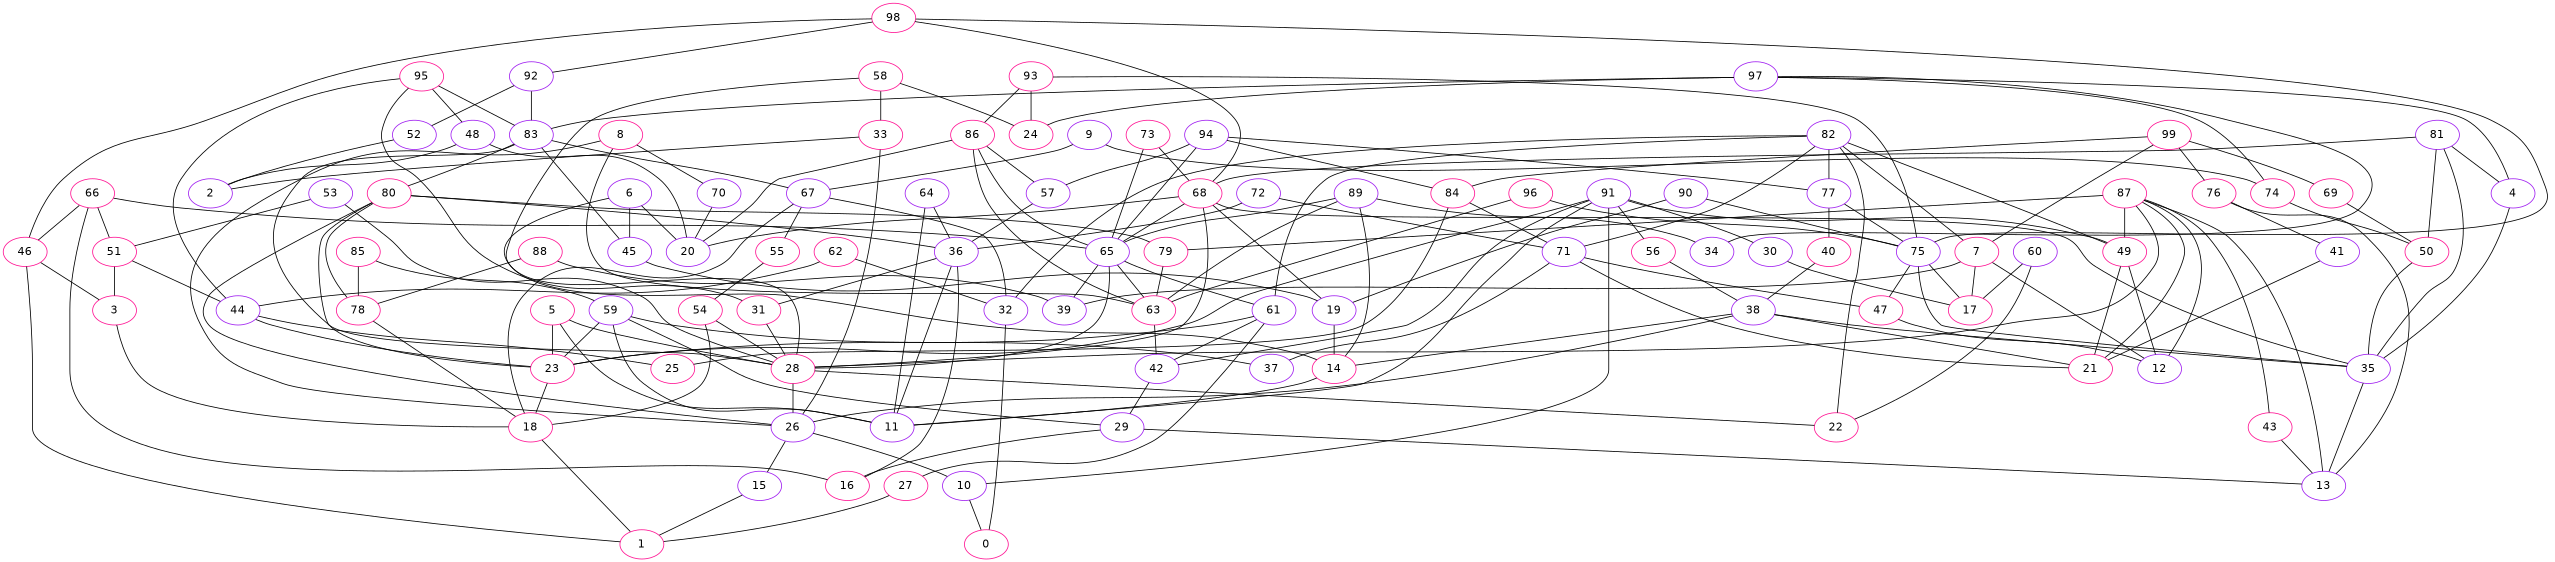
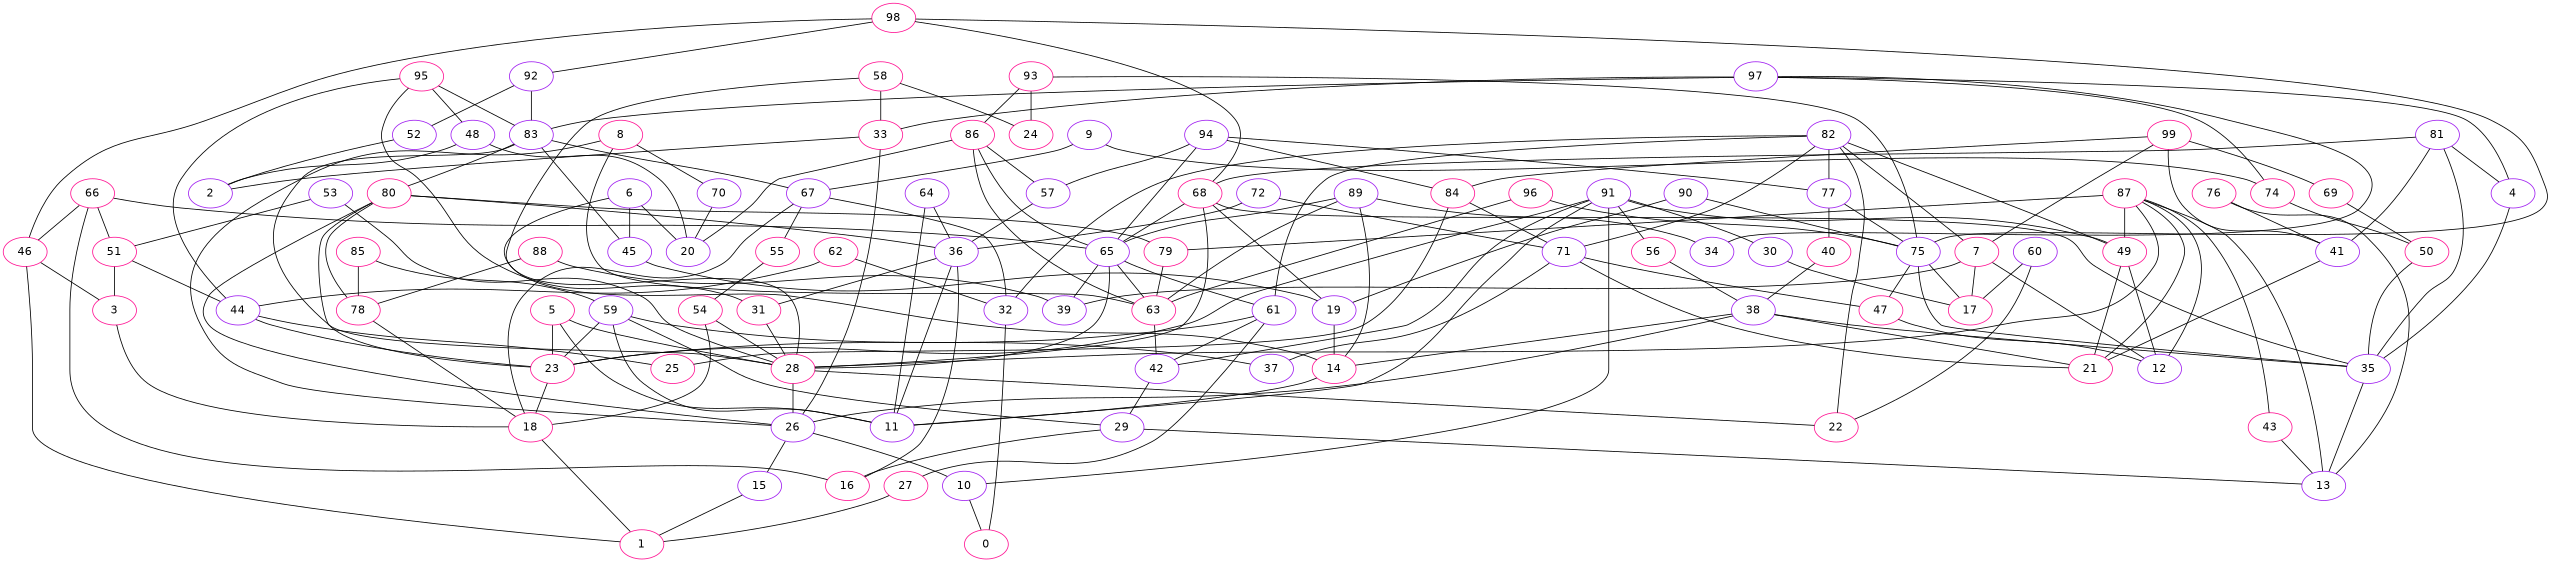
(1372, 89) -> (1233, 93)
(1148, 135) -> none
(2192, 164) -> (2188, 211)
(2432, 193) -> (2395, 198)
(896, 221) -> none
